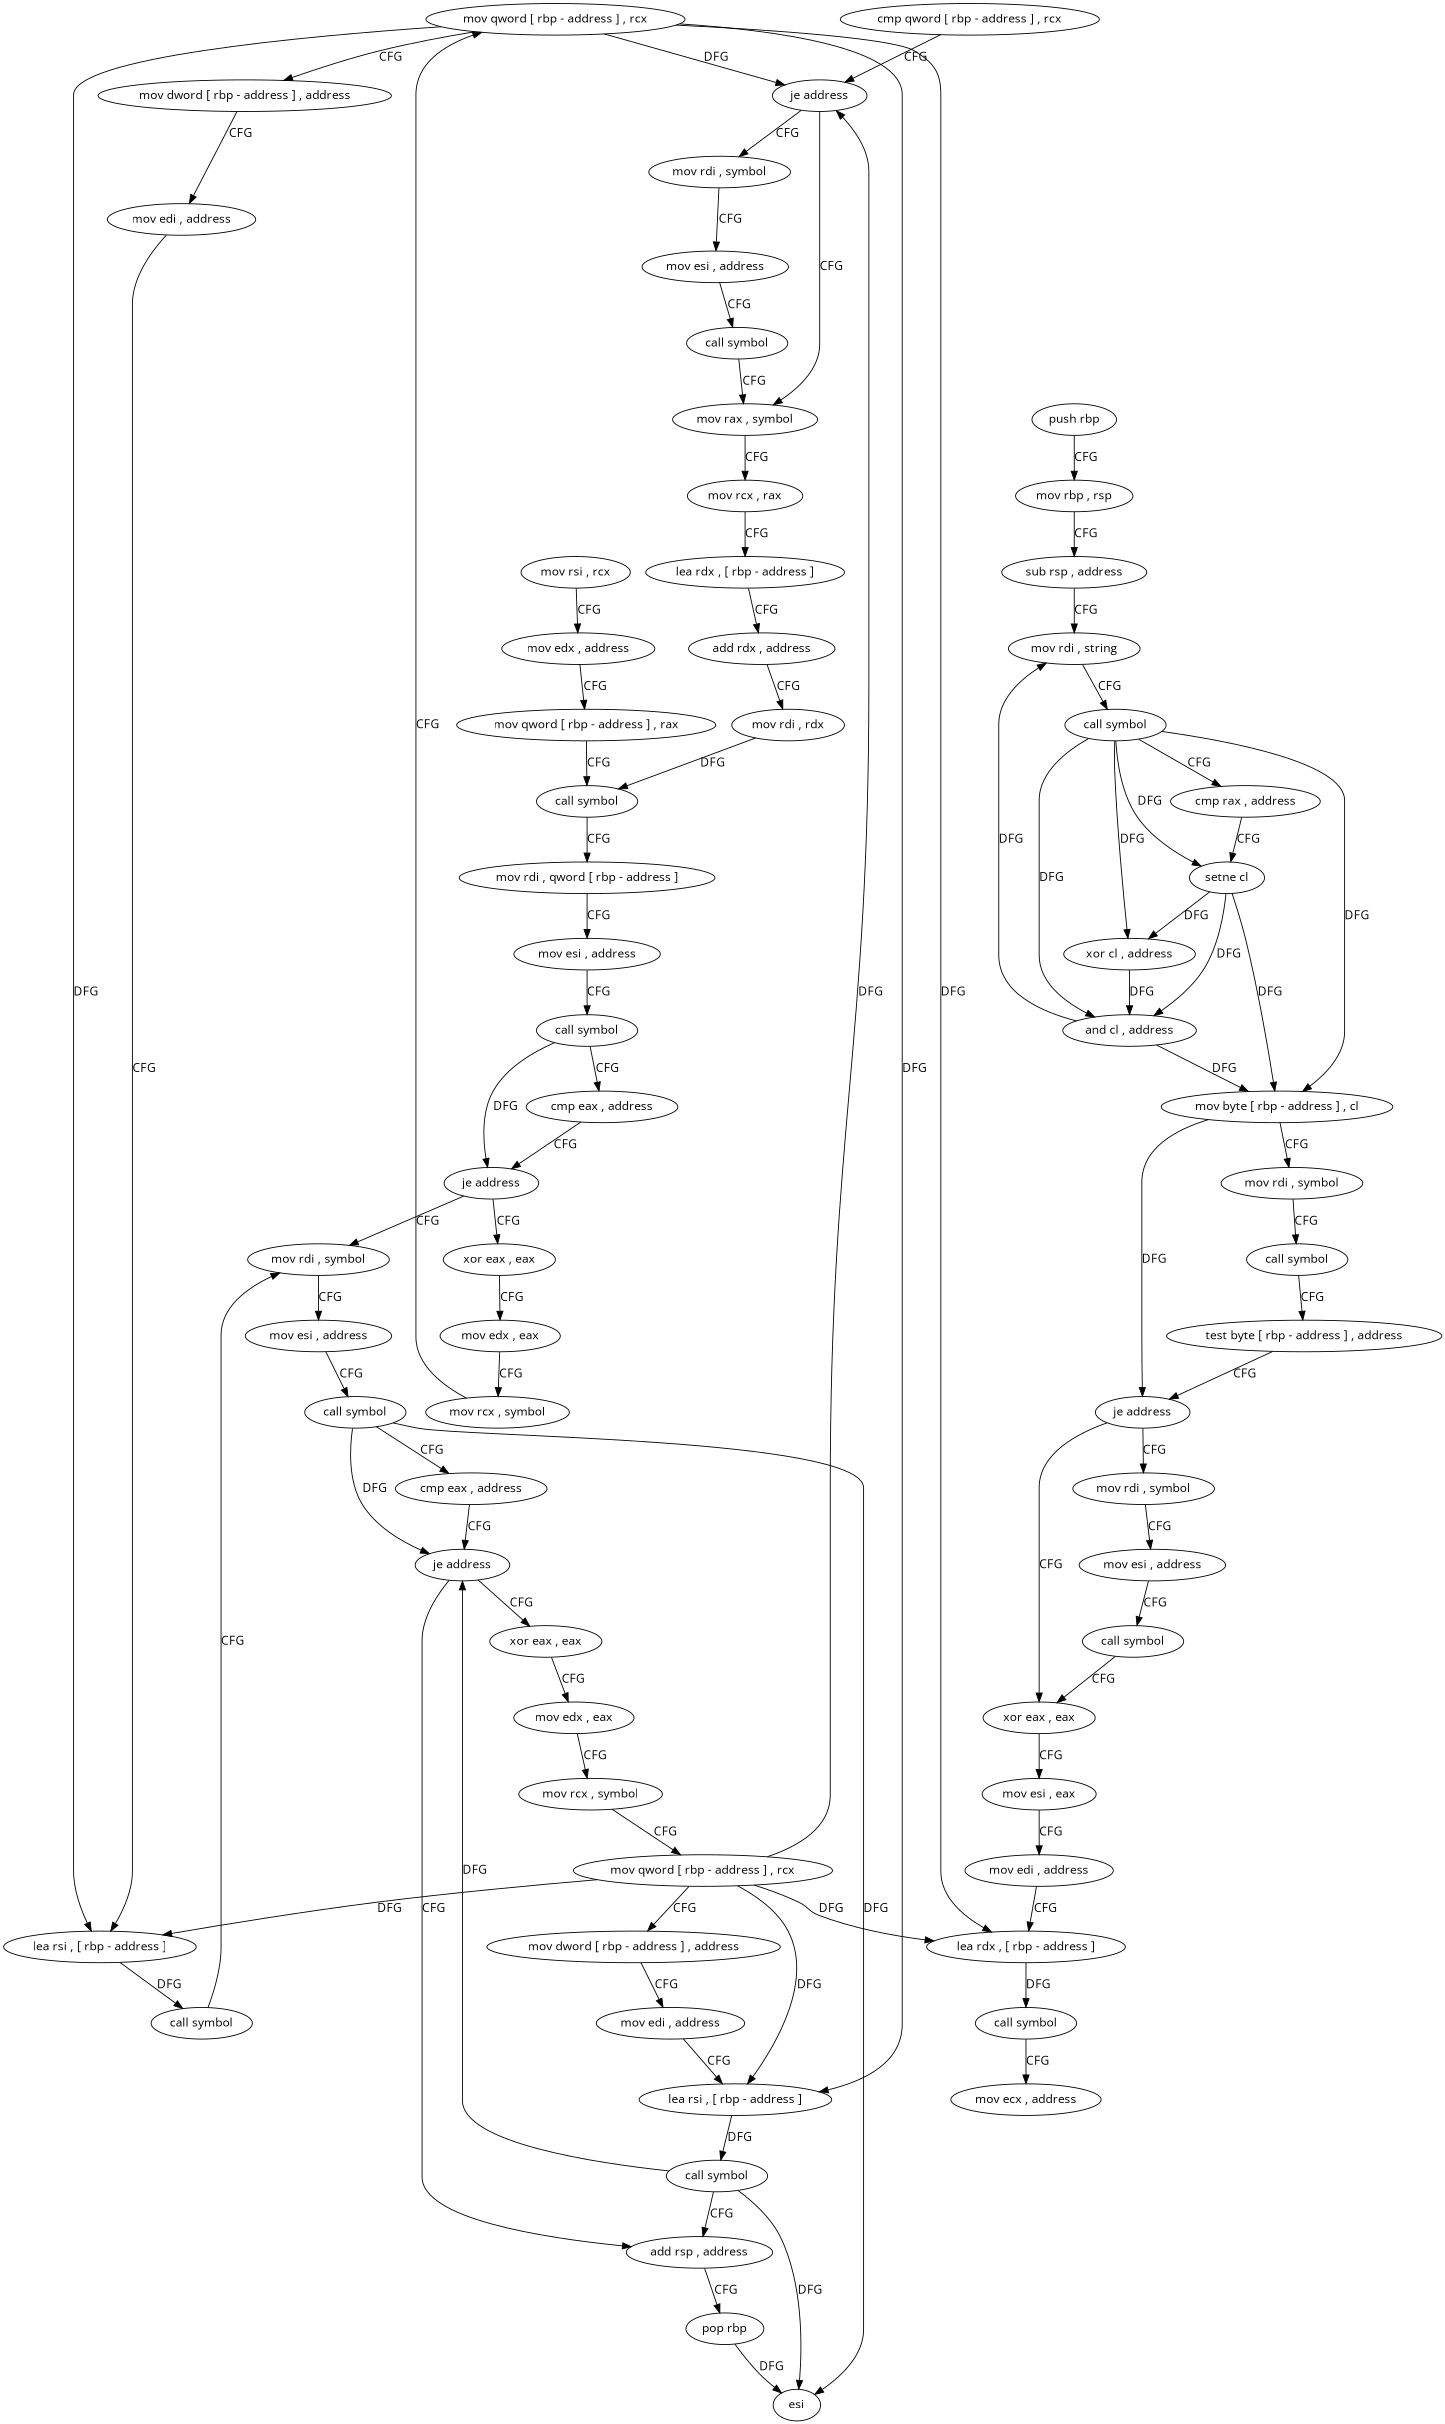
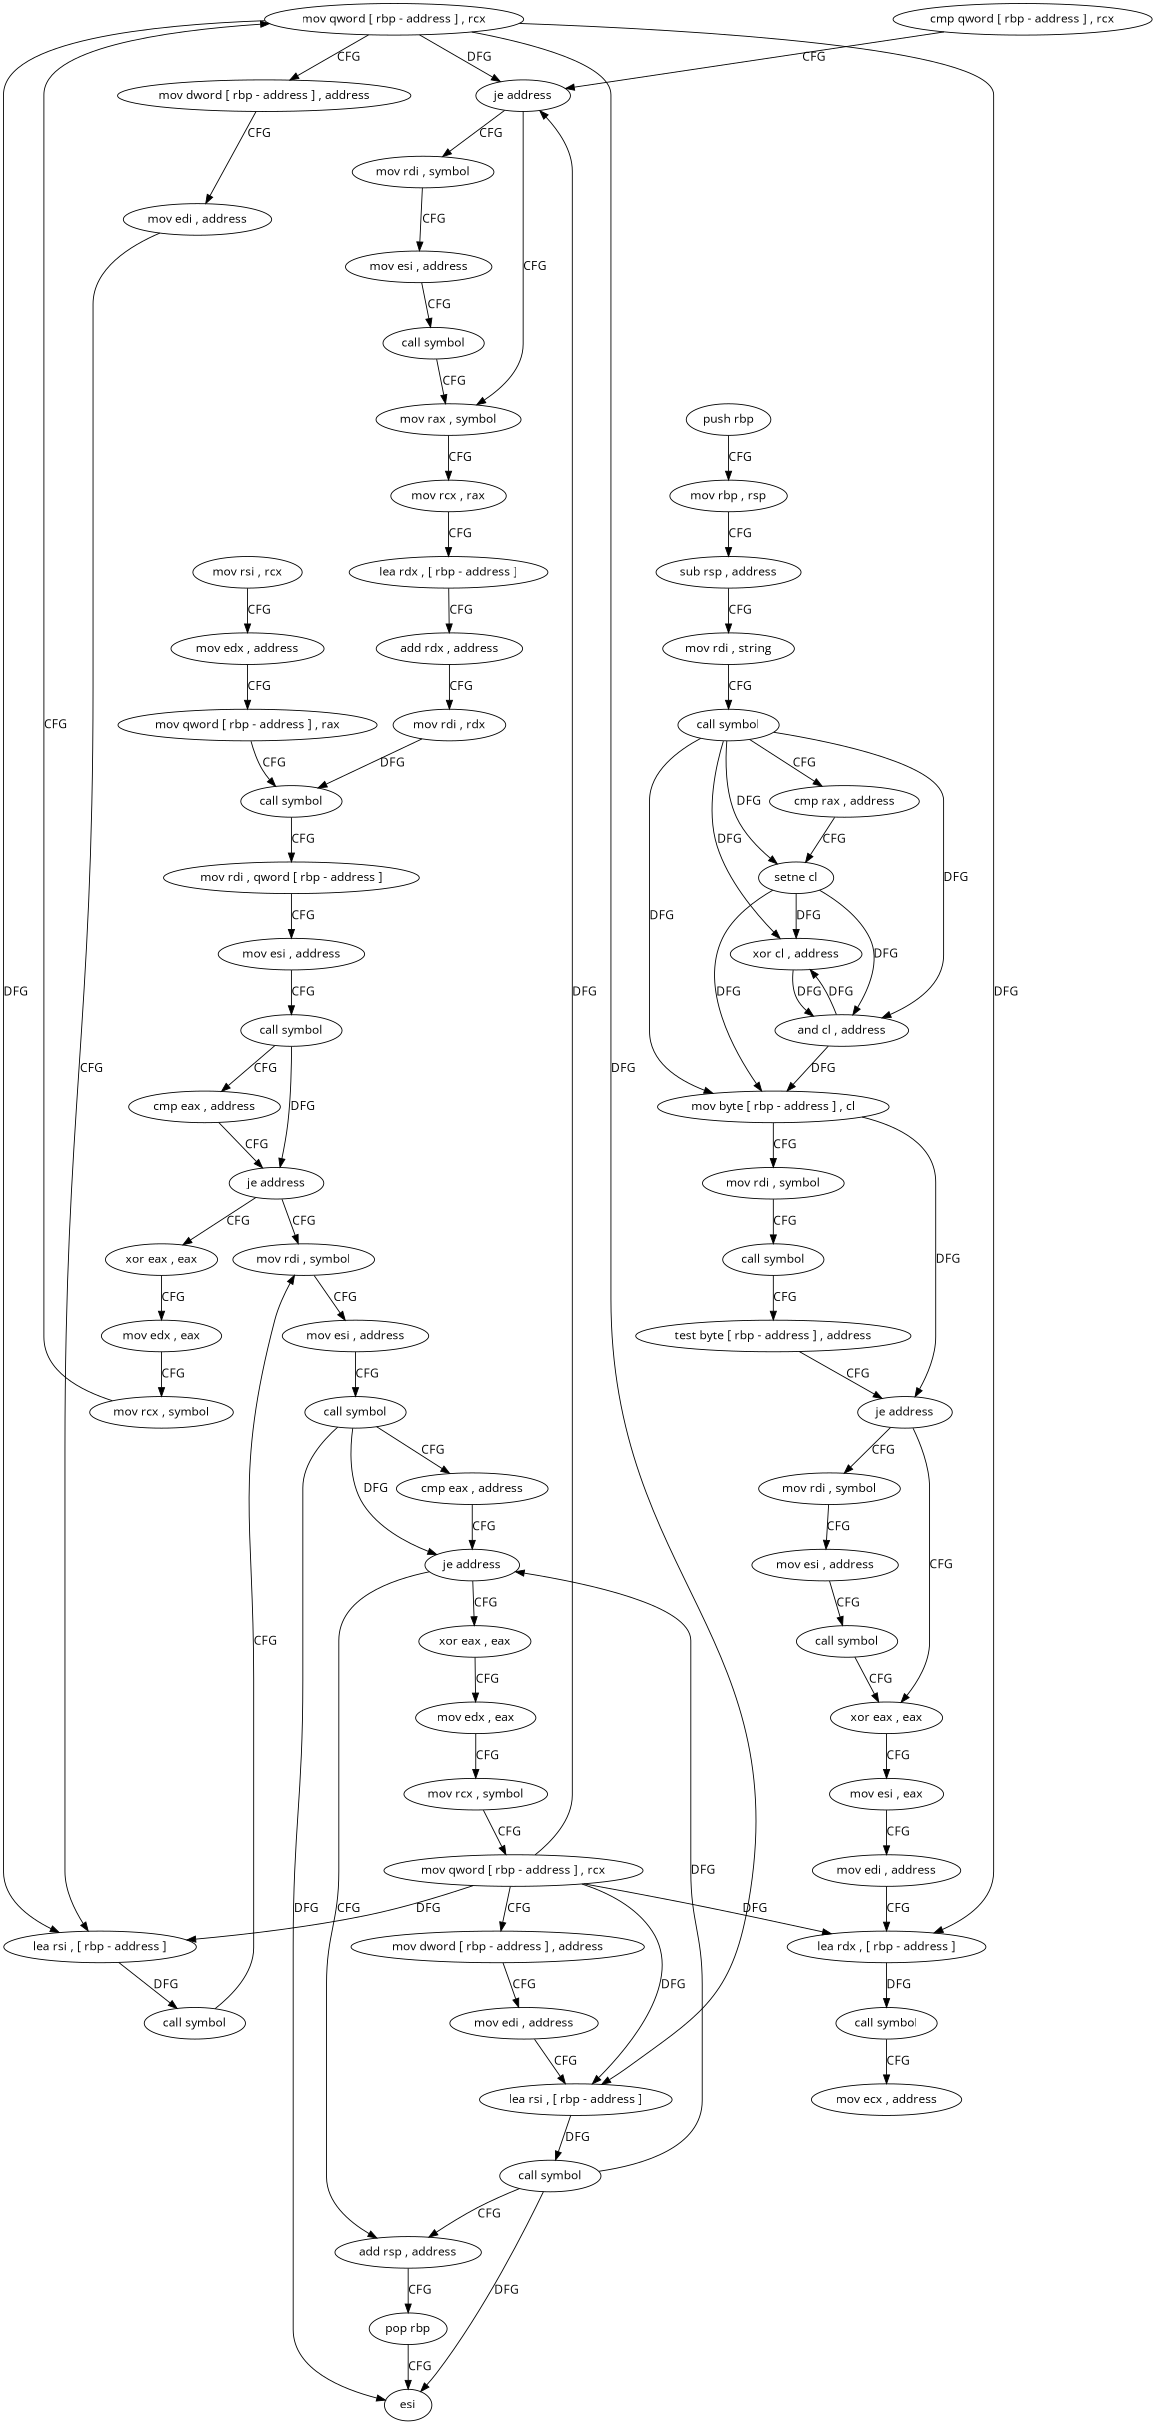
(999, 858) -> (828, 995)
(772, 2367) -> (420, 2367)
